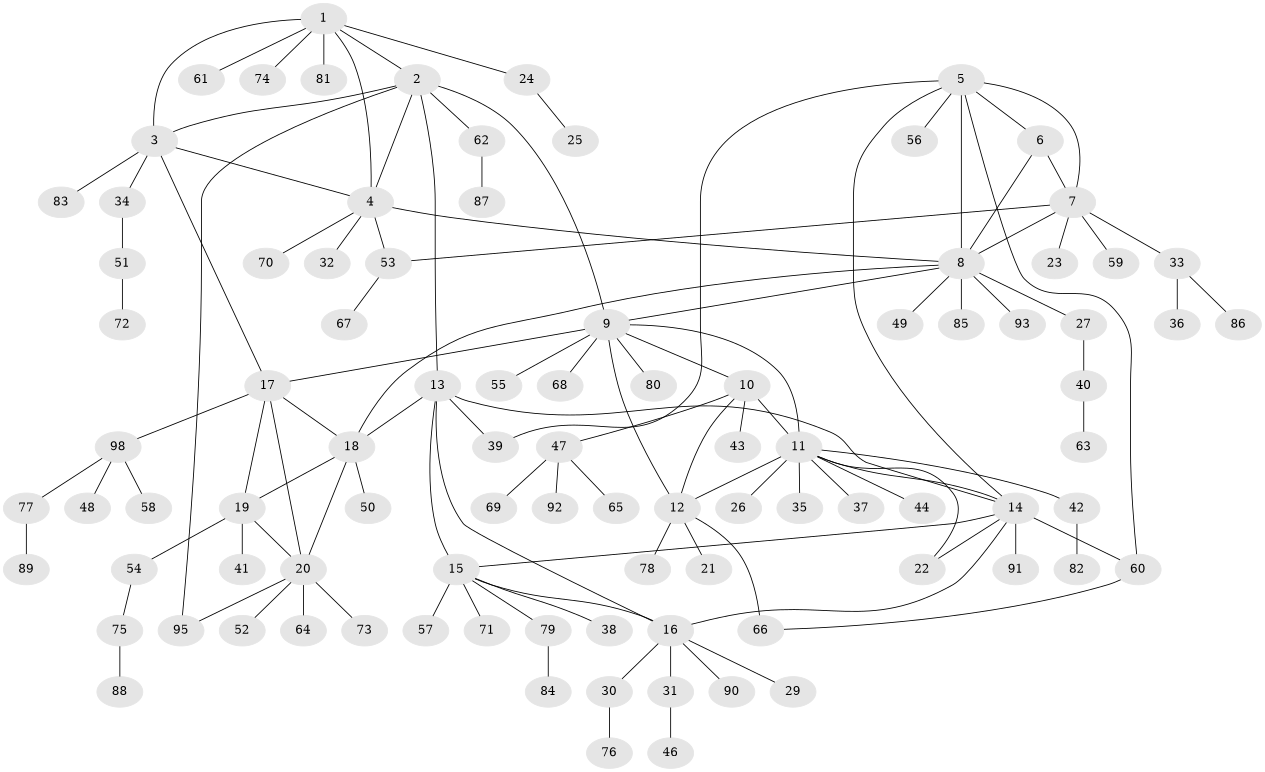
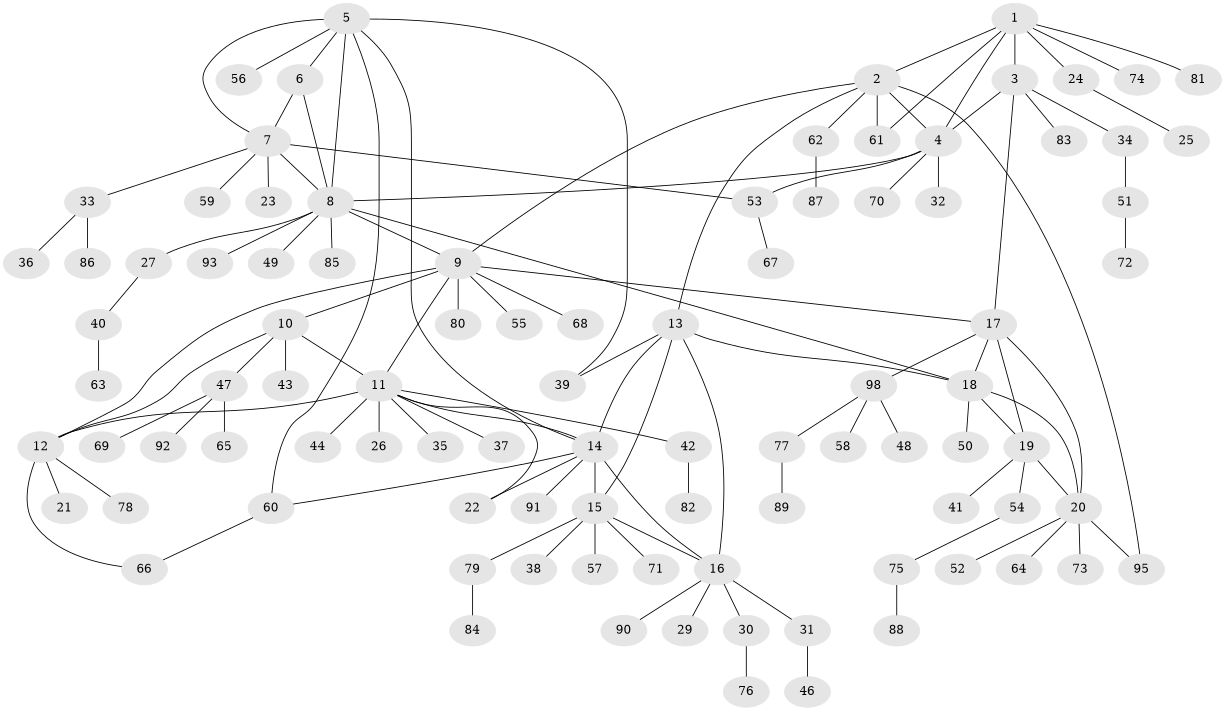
(284, 107) -> (877, 111)
